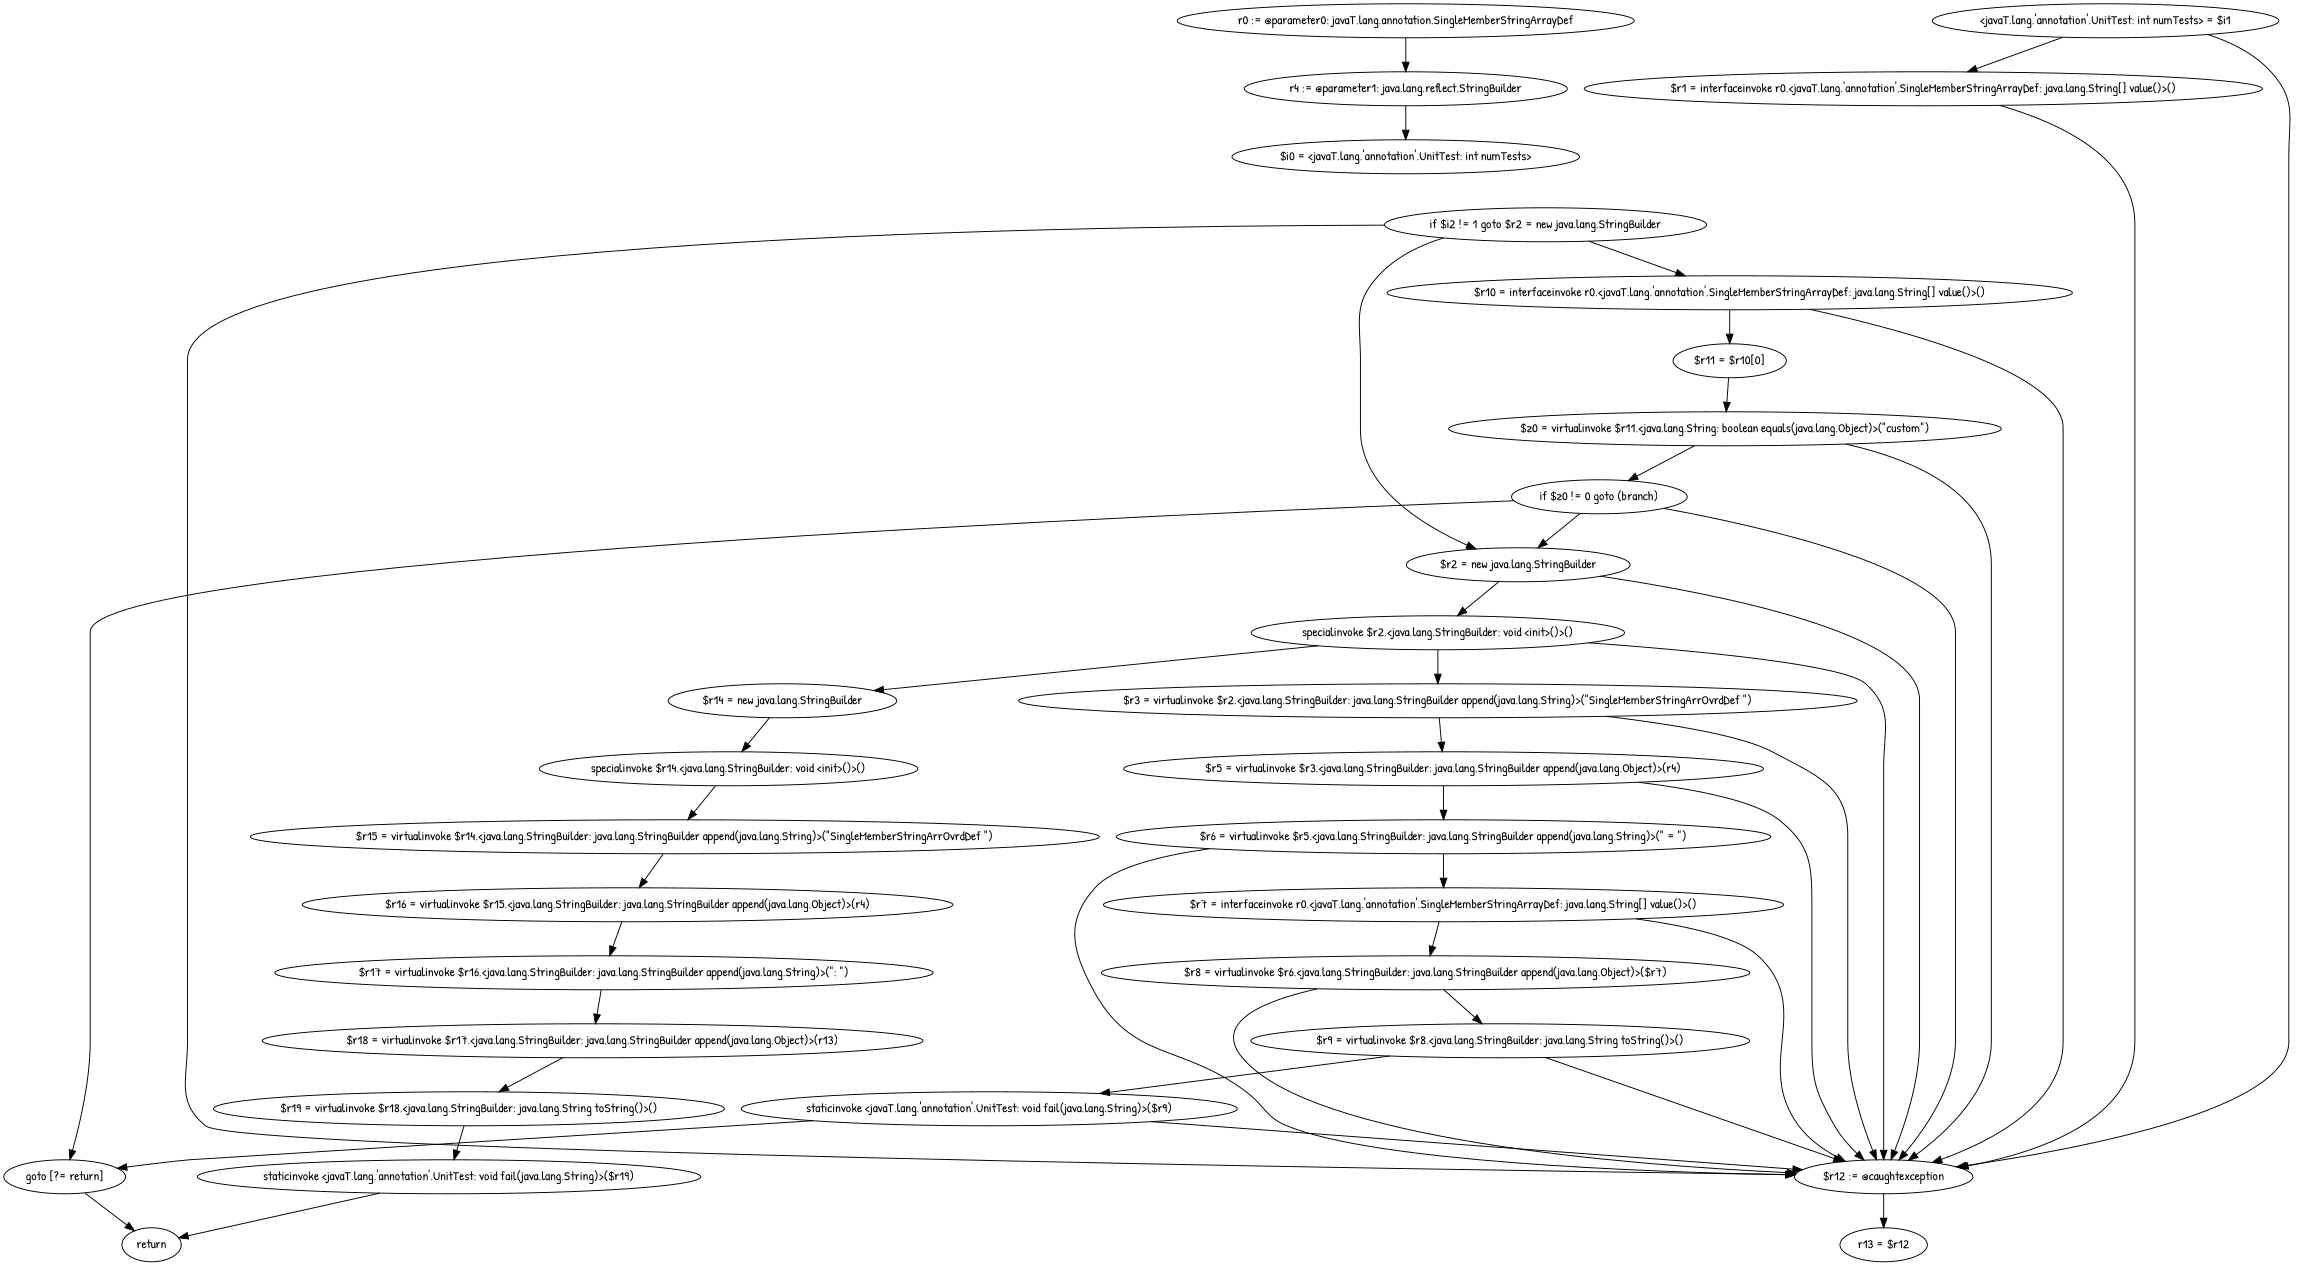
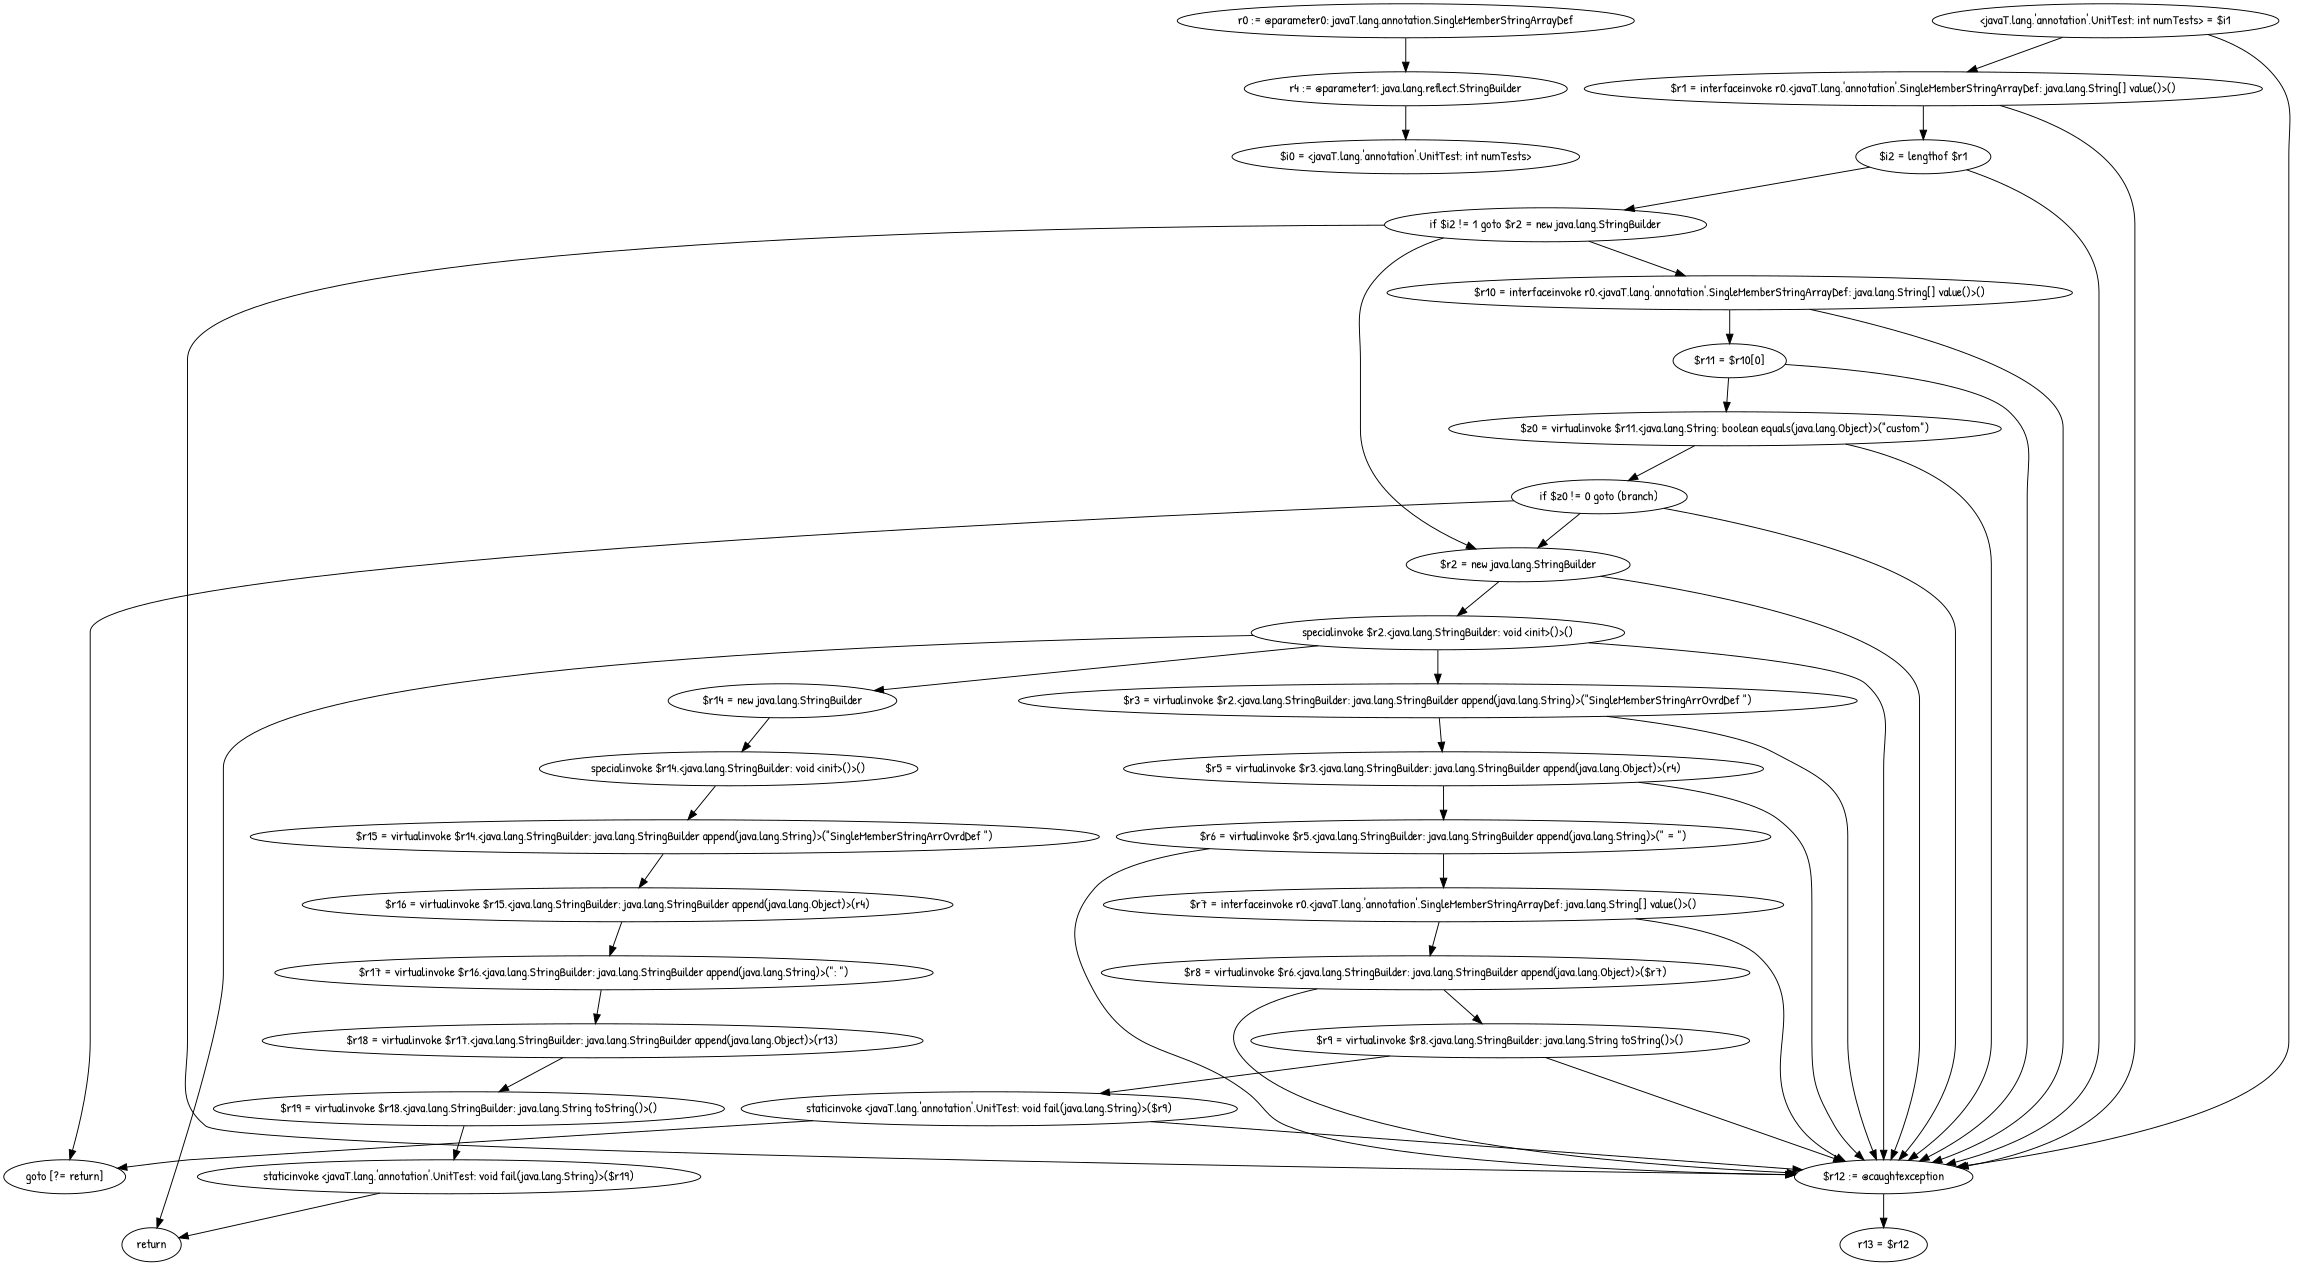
none -> (1923, 157)
none -> (2027, 688)
(106, 1209) -> (498, 678)
